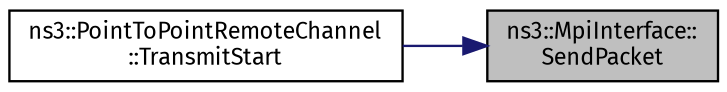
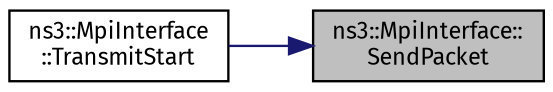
(206, 46) -> (119, 46)
